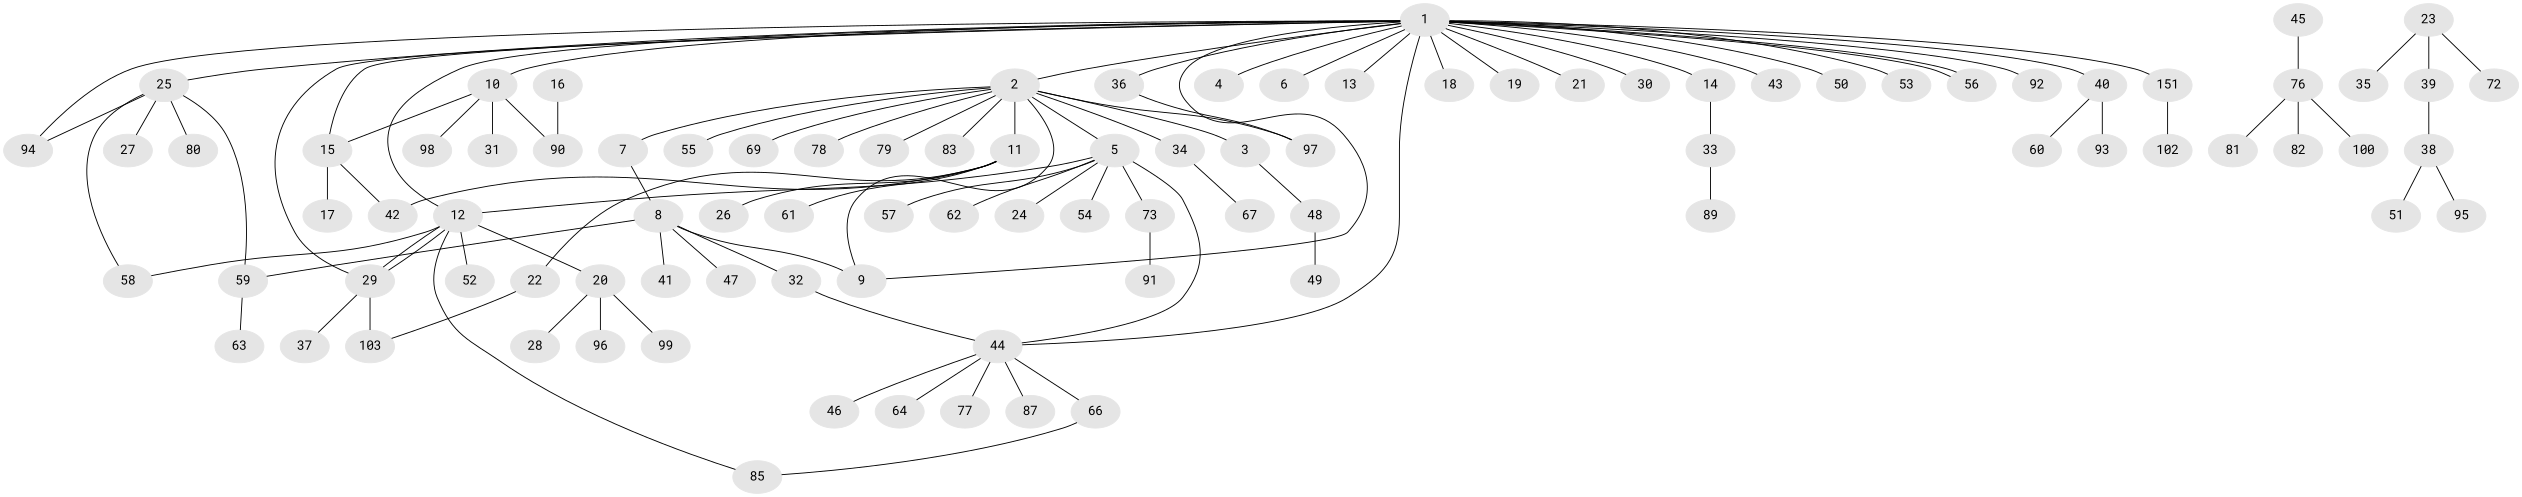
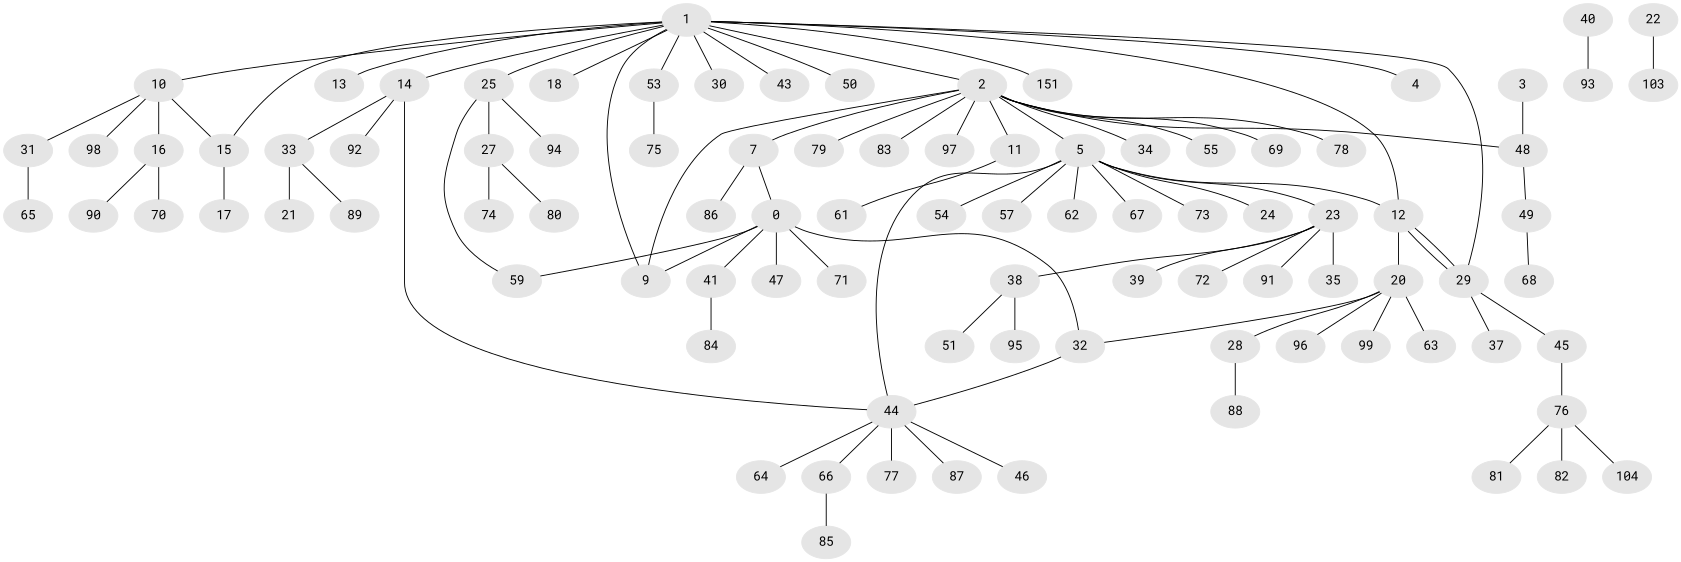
(708, 29) -> none
(1768, 35) -> none
(1849, 46) -> (380, 118)
(1504, 51) -> (289, 183)
(1119, 85) -> none
(1284, 85) -> none
(1515, 85) -> none
(1972, 85) -> none
(1147, 116) -> (1249, 128)
(179, 118) -> (521, 183)
(525, 118) -> (159, 118)
(2429, 118) -> (1178, 255)
none -> (654, 151)
(2037, 151) -> none
(2168, 151) -> none
(2363, 151) -> (1627, 477)
(758, 173) -> none
(1215, 183) -> (1109, 183)
none -> (1262, 190)
none -> (28, 216)
none -> (159, 216)
(393, 216) -> none
none -> (489, 216)
(658, 216) -> (776, 216)
none -> (711, 216)
(724, 216) -> none
(1150, 249) -> (1301, 248)
(128, 281) -> none
(470, 281) -> none
none -> (842, 281)
none -> (1529, 281)
(1327, 307) -> (531, 365)
(241, 314) -> (1415, 314)
(370, 314) -> (1513, 314)
none -> (1243, 322)
none -> (711, 346)
(542, 387) -> none
none -> (1235, 412)
